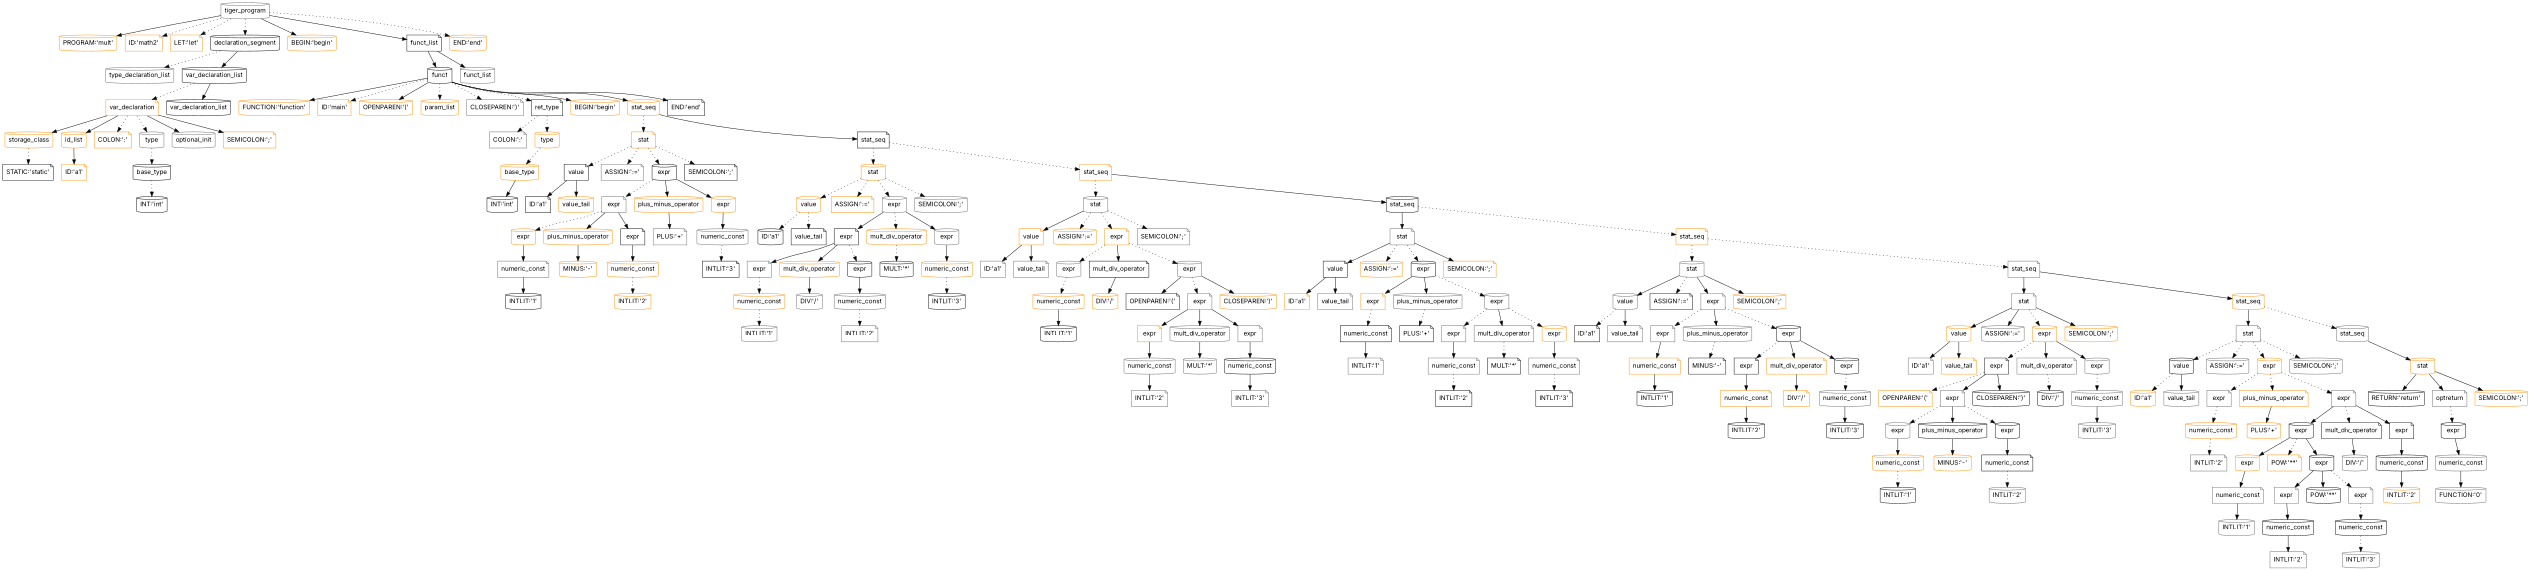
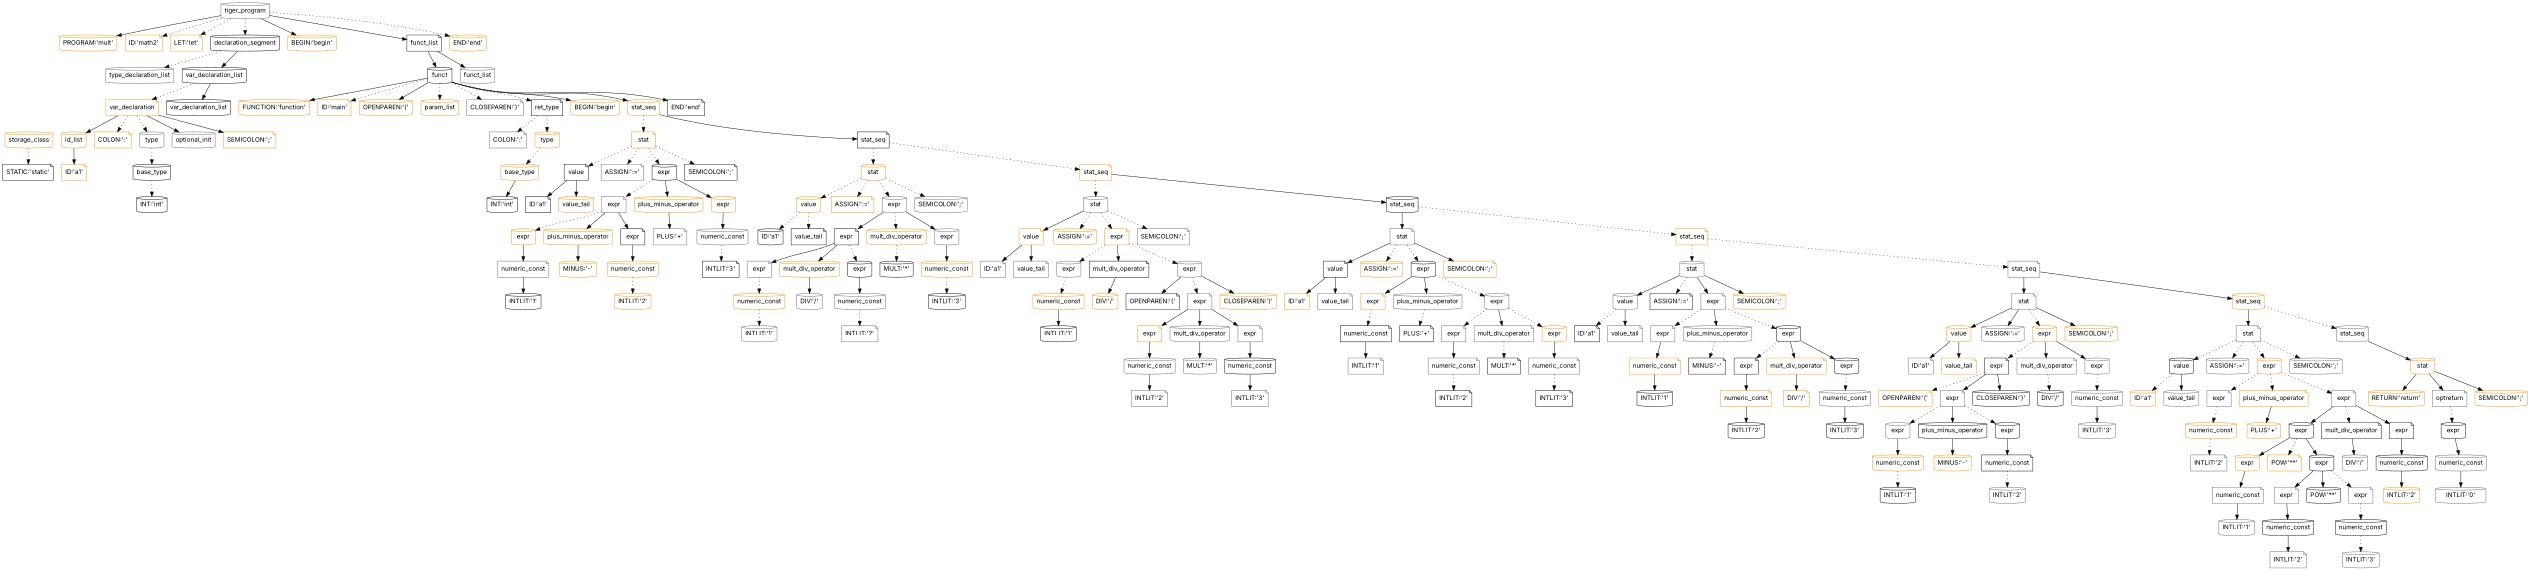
(82, 123) -> none
(2396, 398) -> (2396, 398)
(2461, 495) -> (2461, 495)
